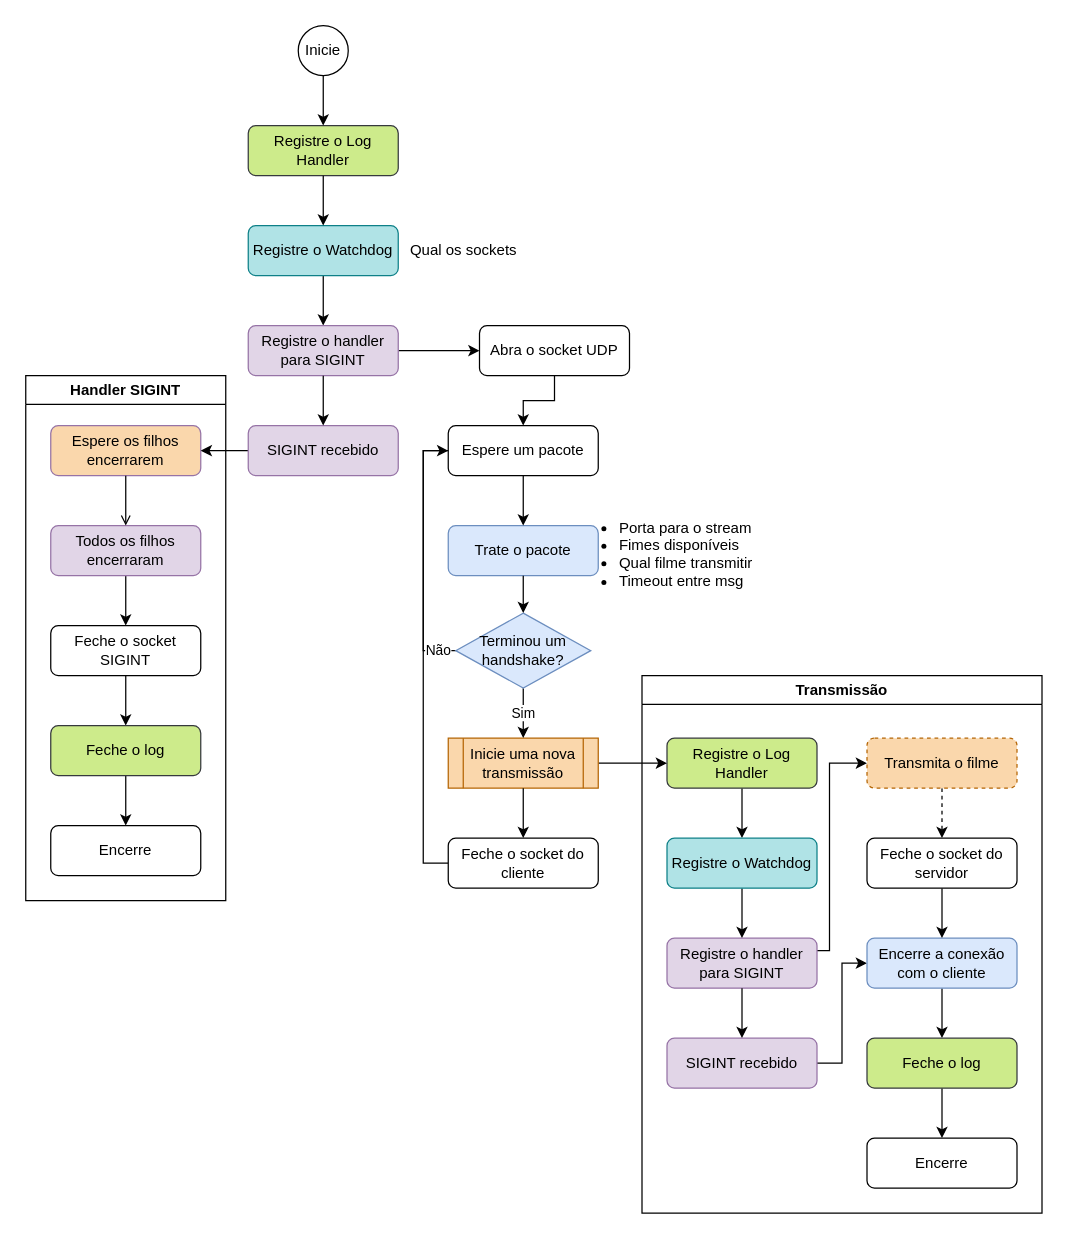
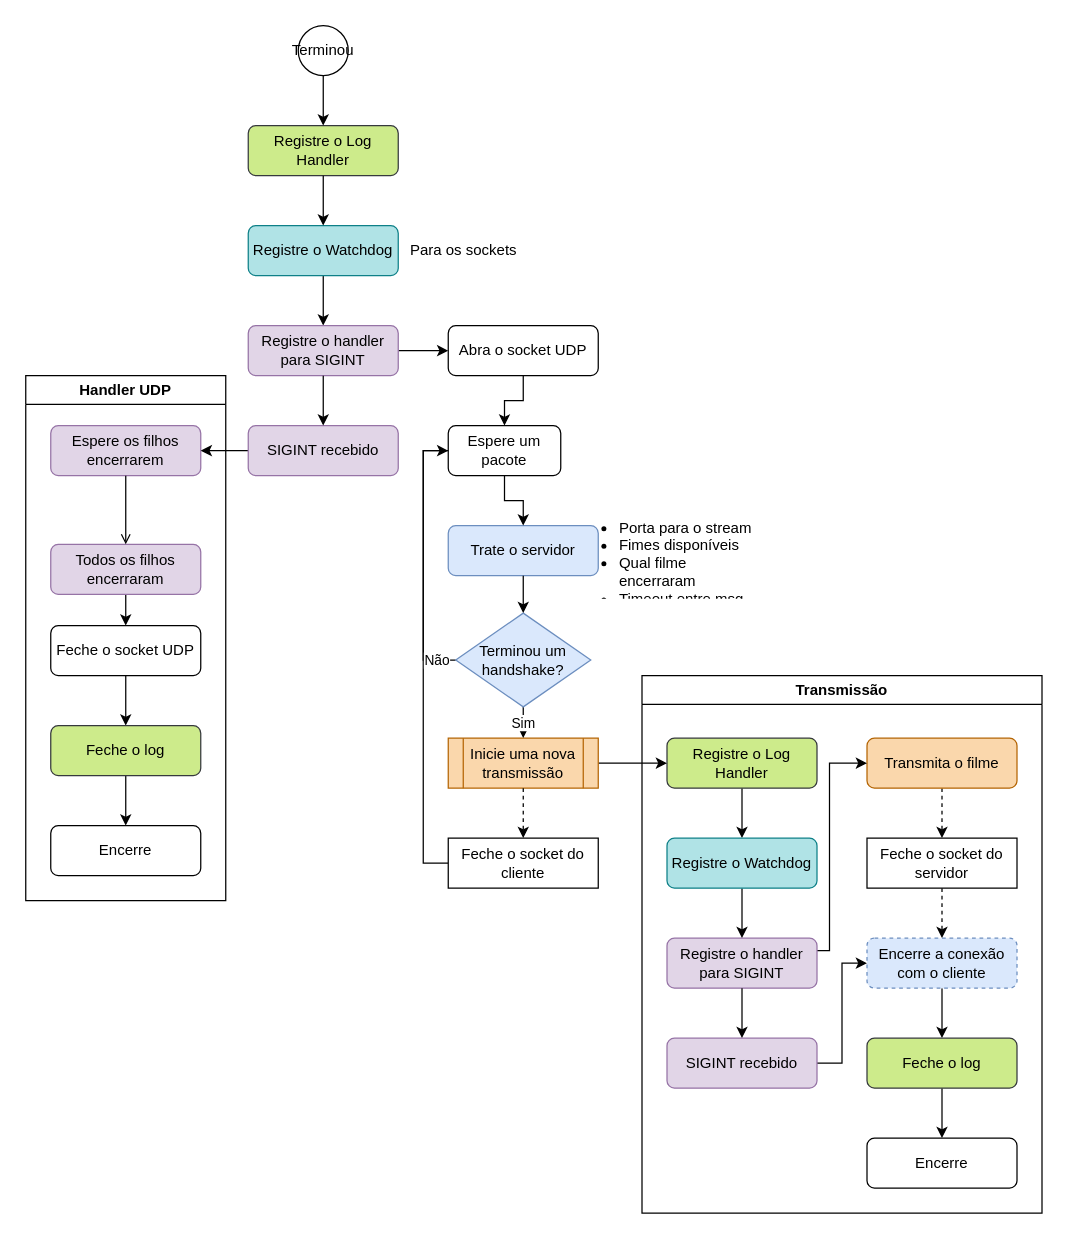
(323, 51) -> (323, 51)
(464, 251) -> (464, 251)
(554, 351) -> (523, 351)
(126, 391) -> (126, 391)
(126, 451) -> (126, 451)
(523, 451) -> (504, 451)
(126, 551) -> (126, 569)
(523, 551) -> (523, 551)
(644, 551) -> (648, 551)
(126, 651) -> (126, 651)
(523, 651) -> (523, 660)
(942, 763) -> (942, 763)
(523, 808) -> (523, 808)
(523, 863) -> (523, 863)
(942, 863) -> (942, 863)
(942, 908) -> (942, 908)
(942, 963) -> (942, 963)
